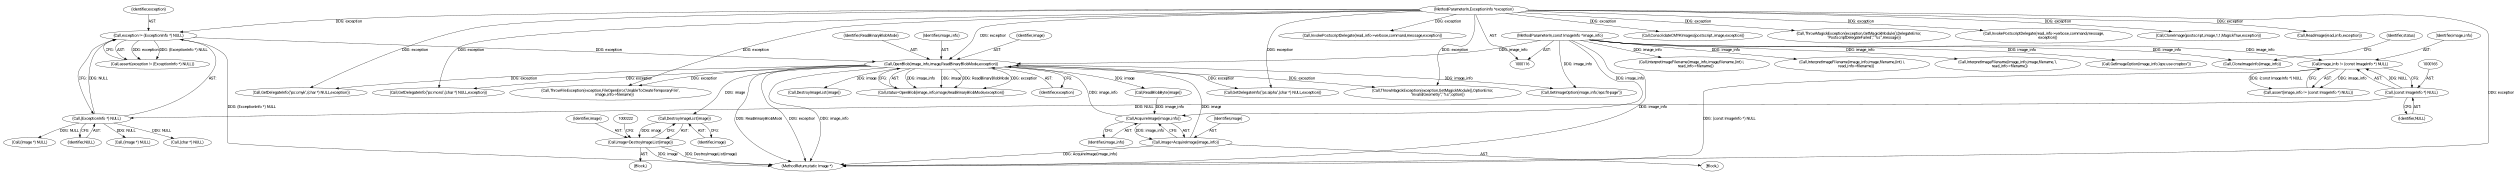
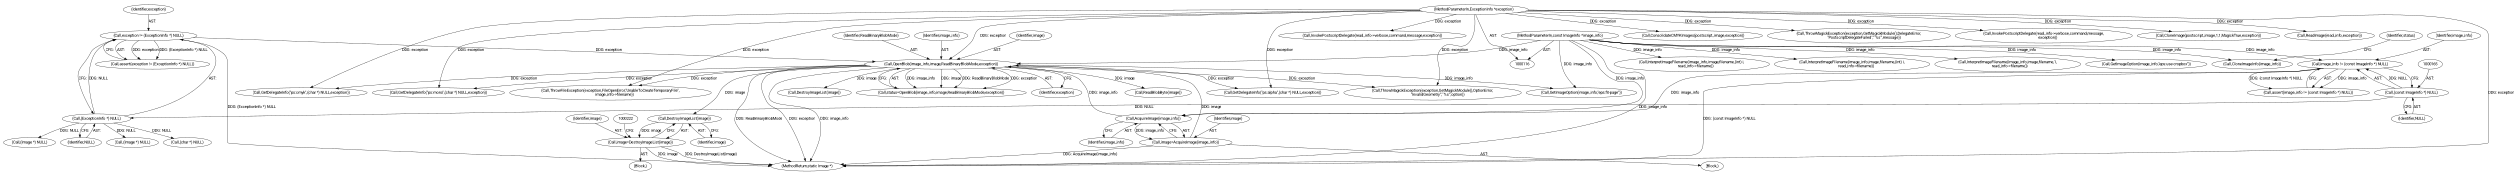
(801, 11) -> none
(1156, 103) -> (1748, 75)
